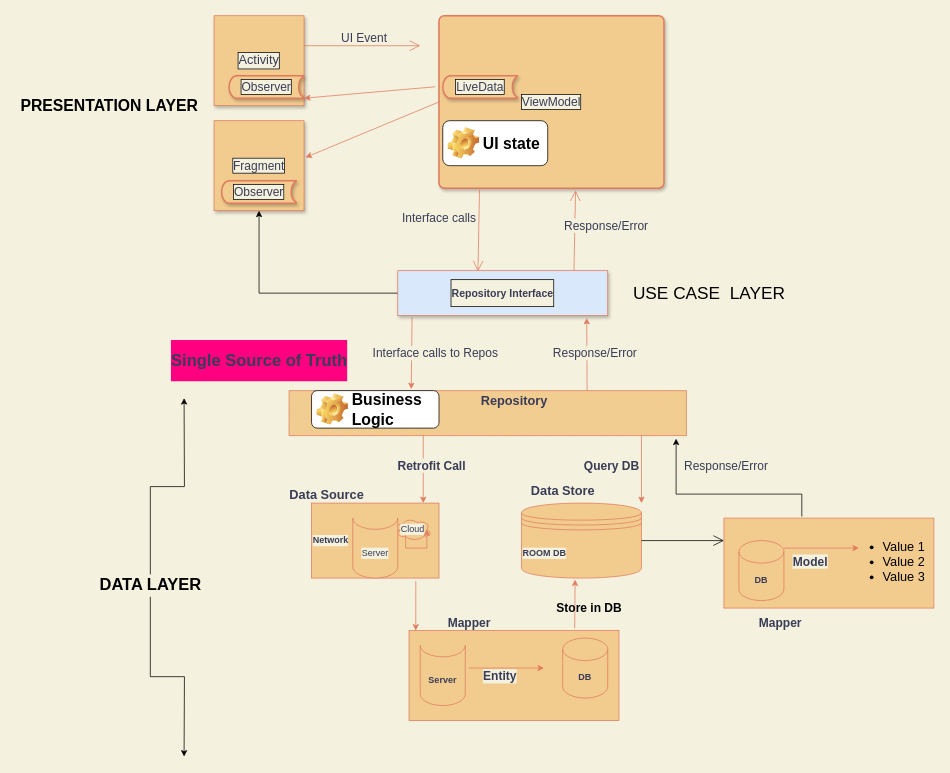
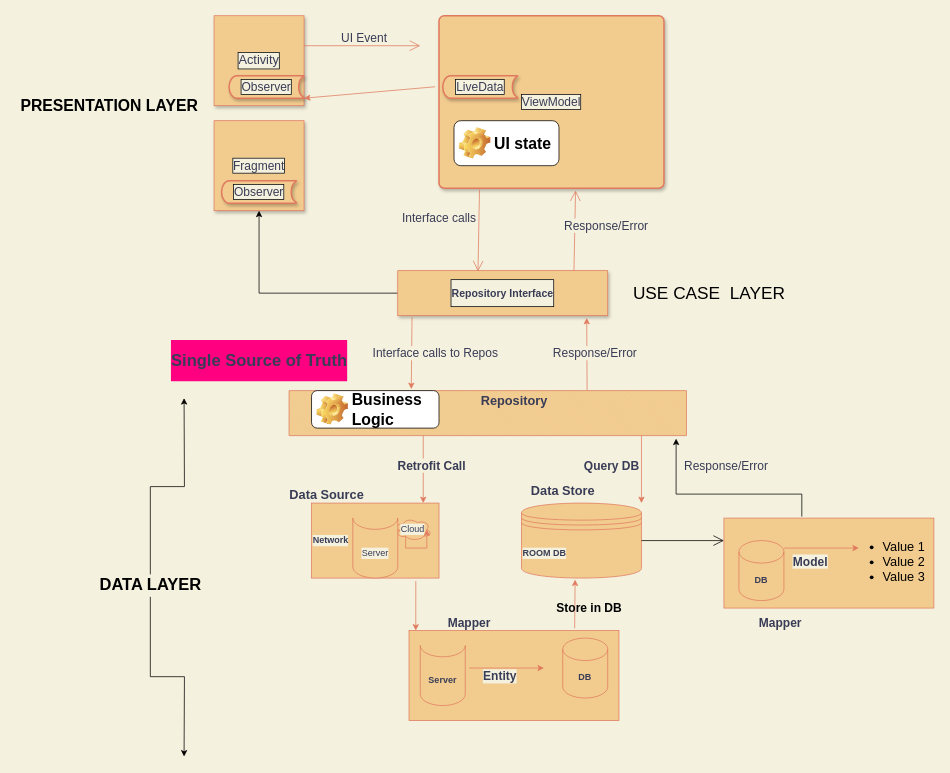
(375, 128) -> none
(495, 143) -> (507, 143)
(503, 293) -> (503, 293)
